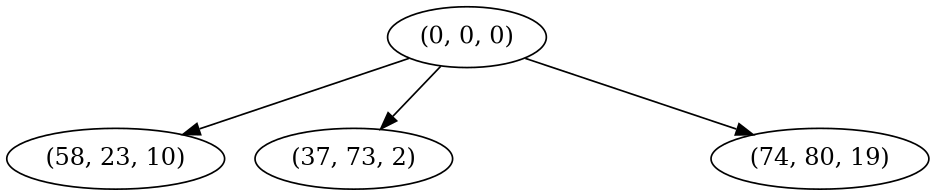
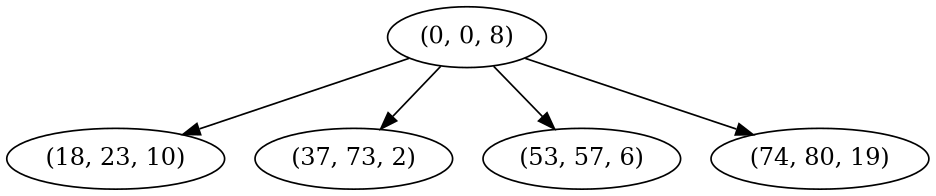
(467, 37) -> (467, 37)
(116, 159) -> (116, 159)
none -> (582, 159)
